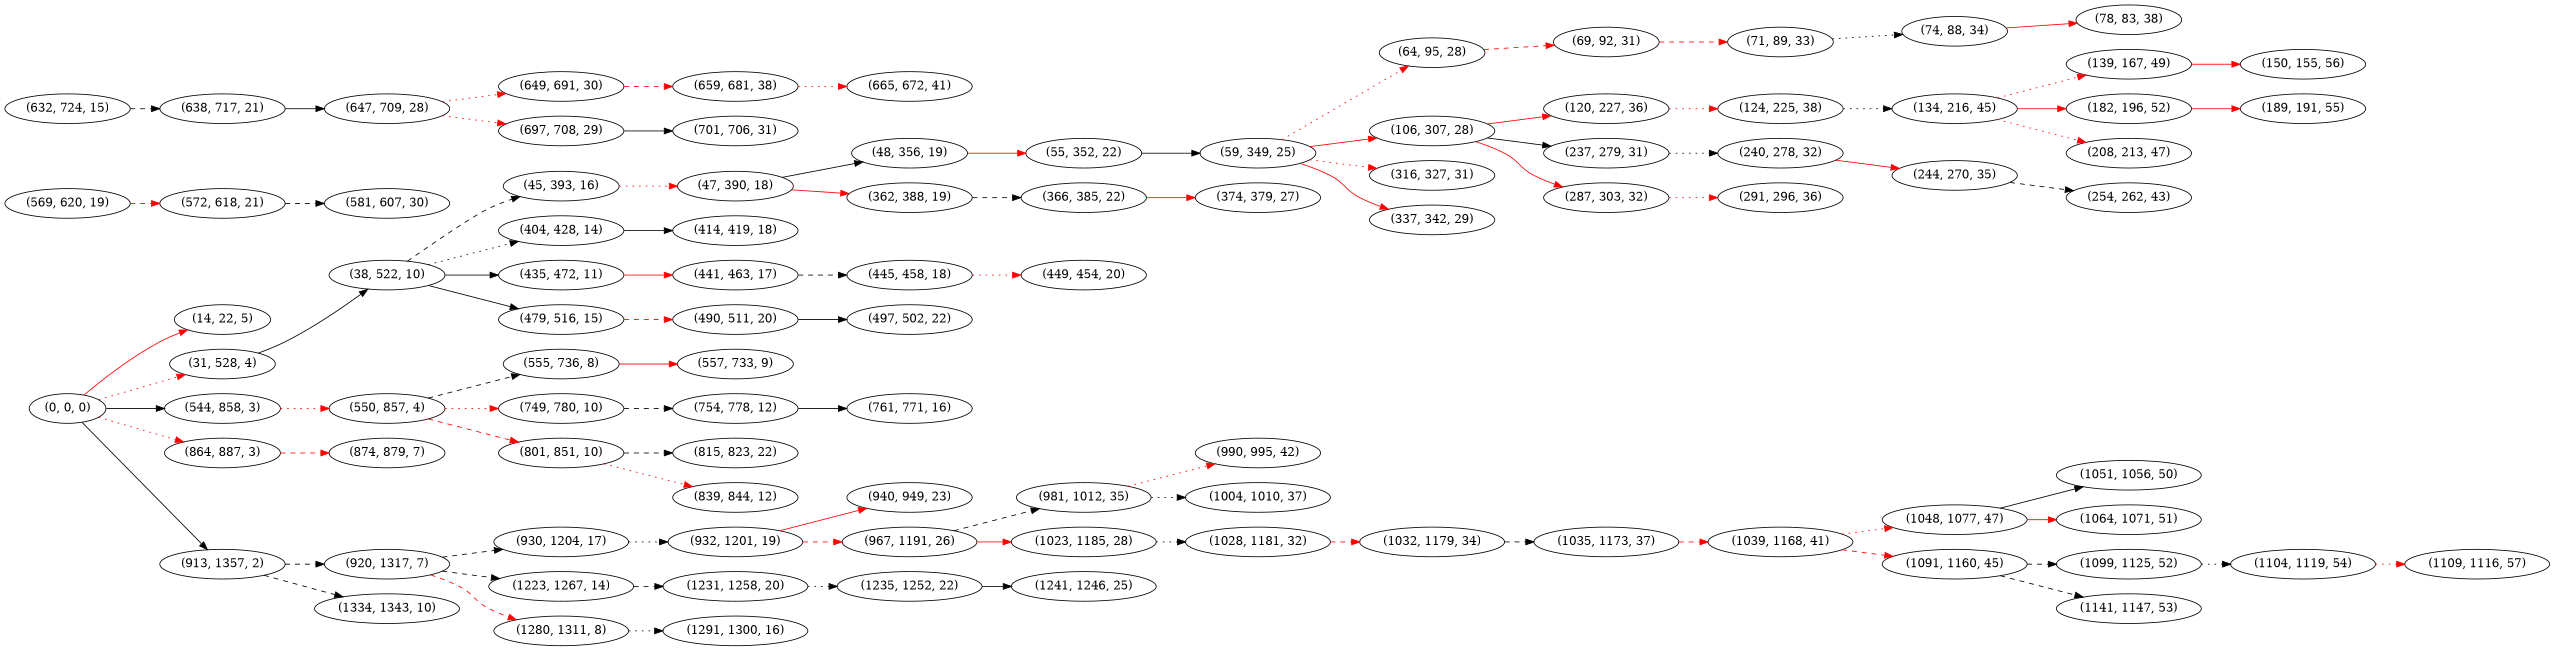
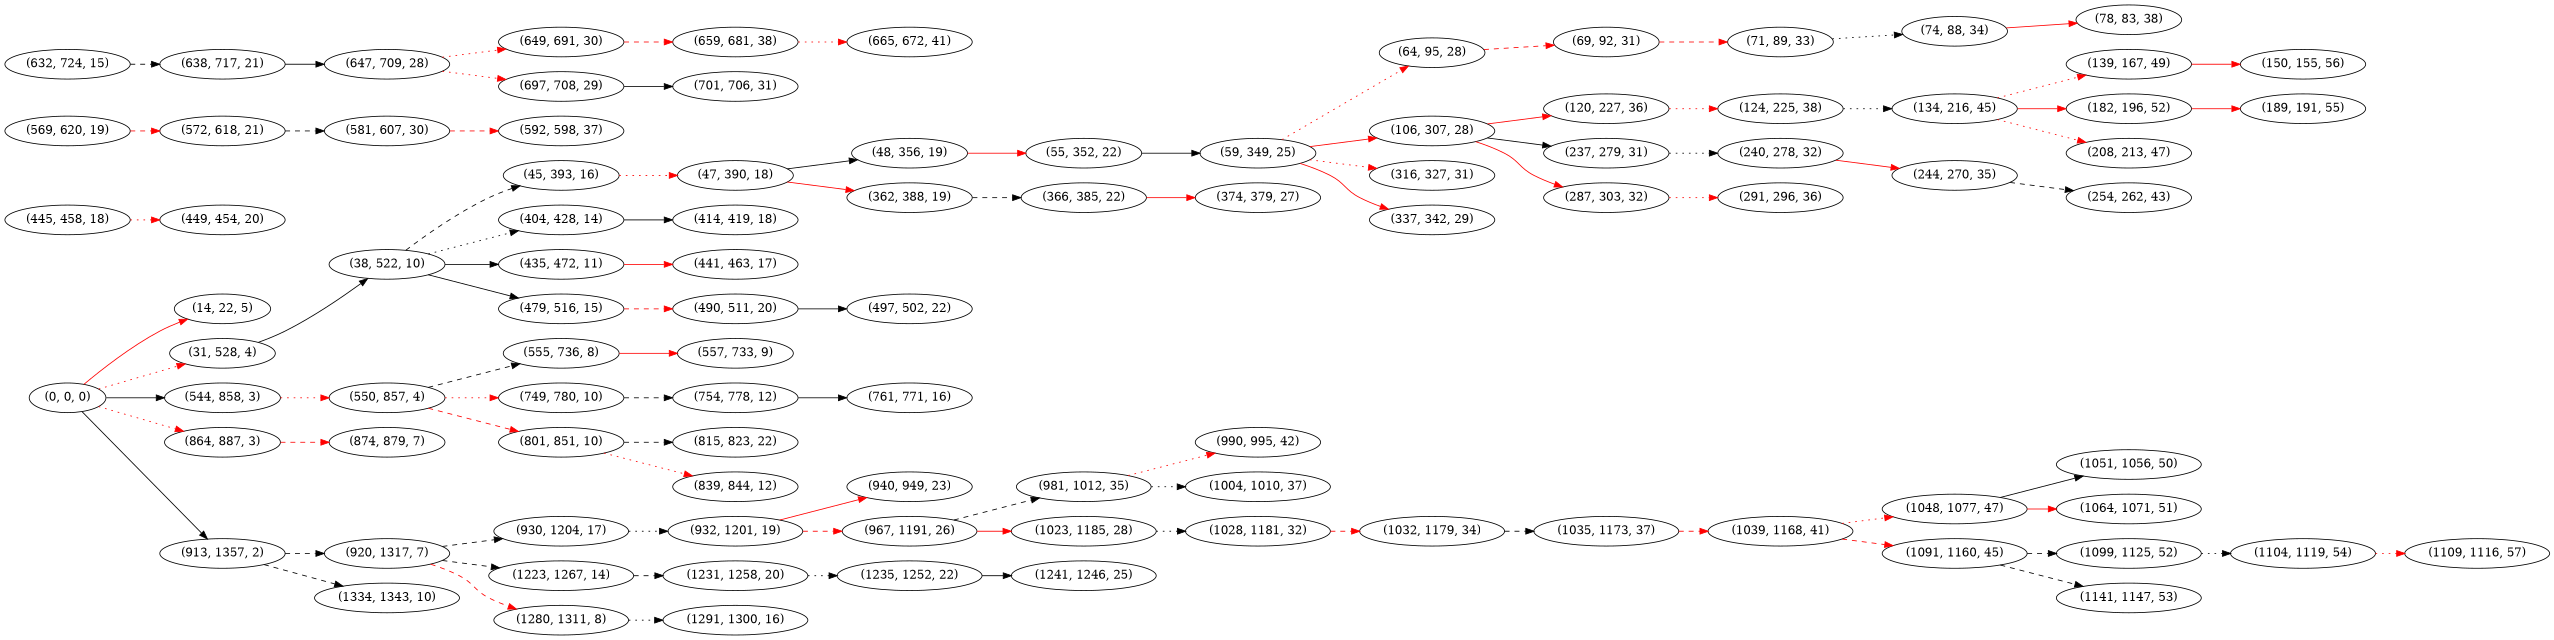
none -> (561, 131)
(818, 275) -> none
